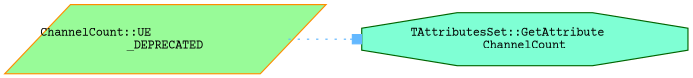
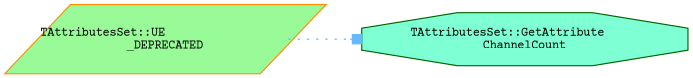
(165, 39) -> (165, 39)
